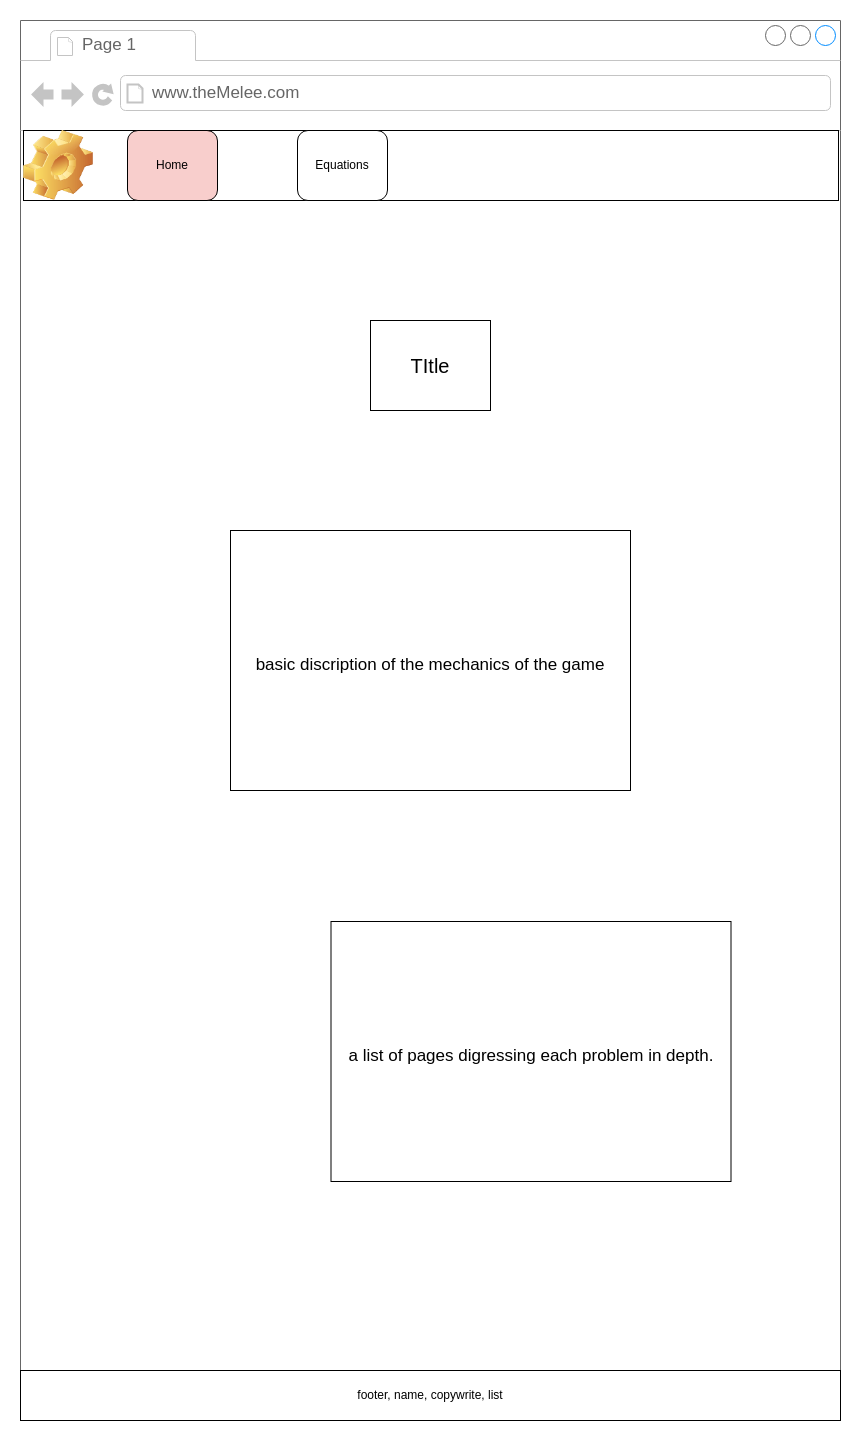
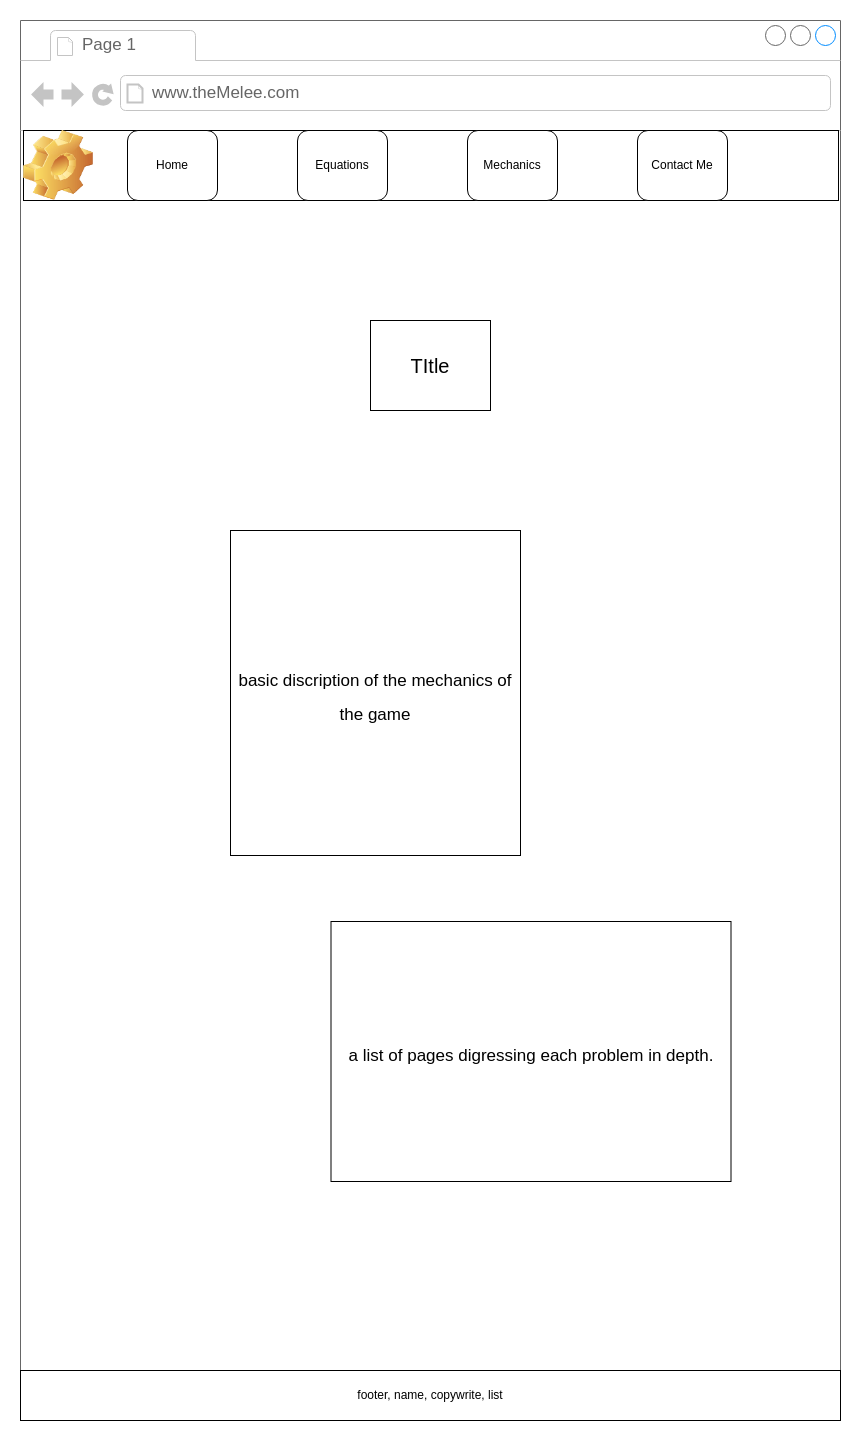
(173, 166) -> (173, 166)
none -> (513, 166)
none -> (683, 166)
(431, 661) -> (376, 693)
